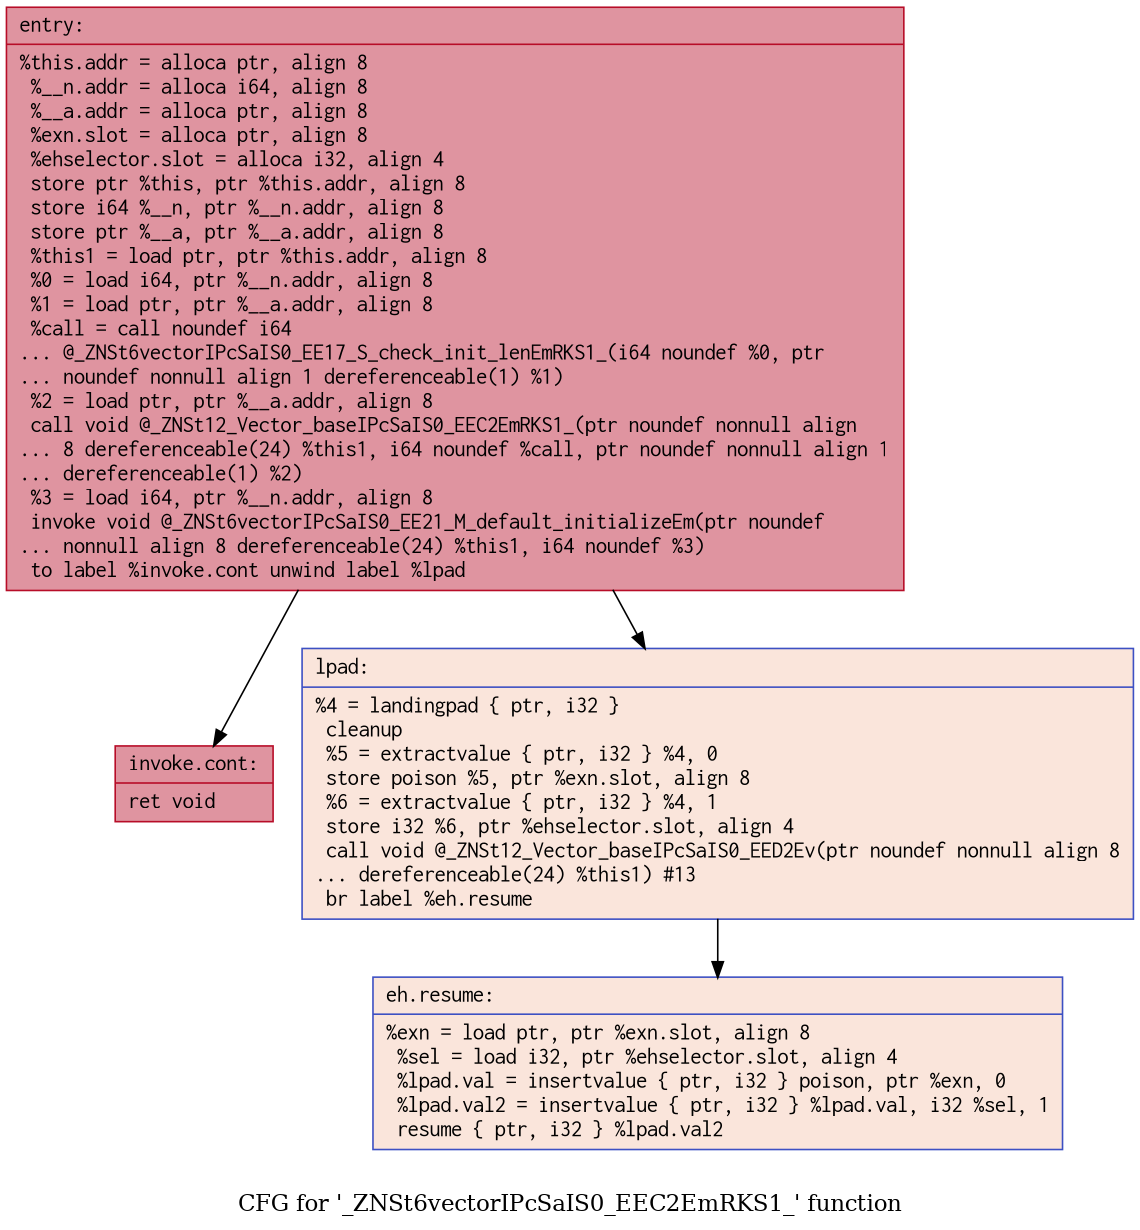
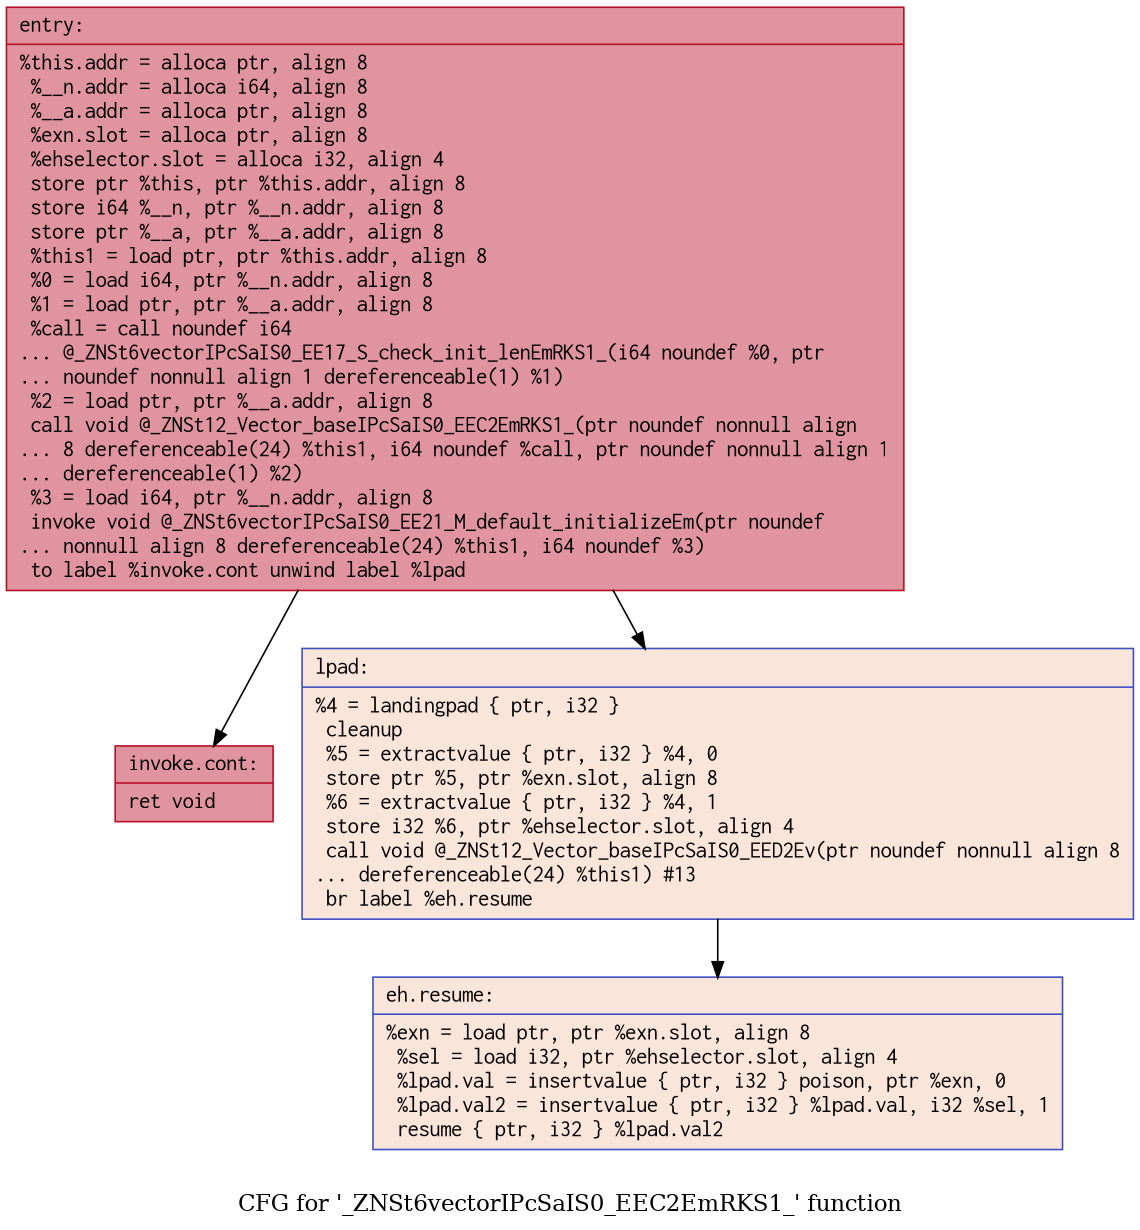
(533, 778) -> (516, 778)
